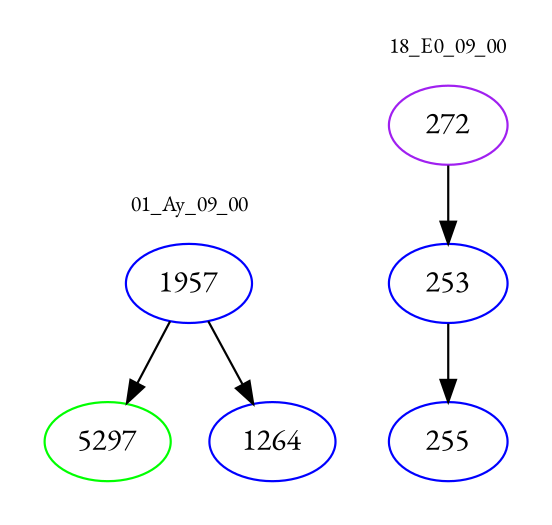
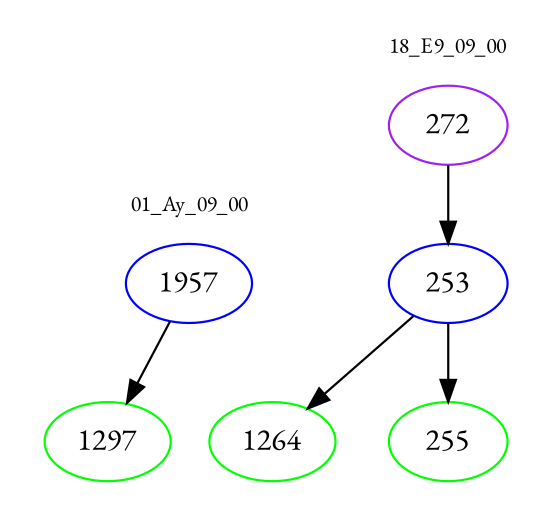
(448, 47) -> (448, 47)
(225, 353) -> (385, 341)
(108, 442) -> (108, 442)
(272, 442) -> (272, 442)
(448, 442) -> (448, 442)
